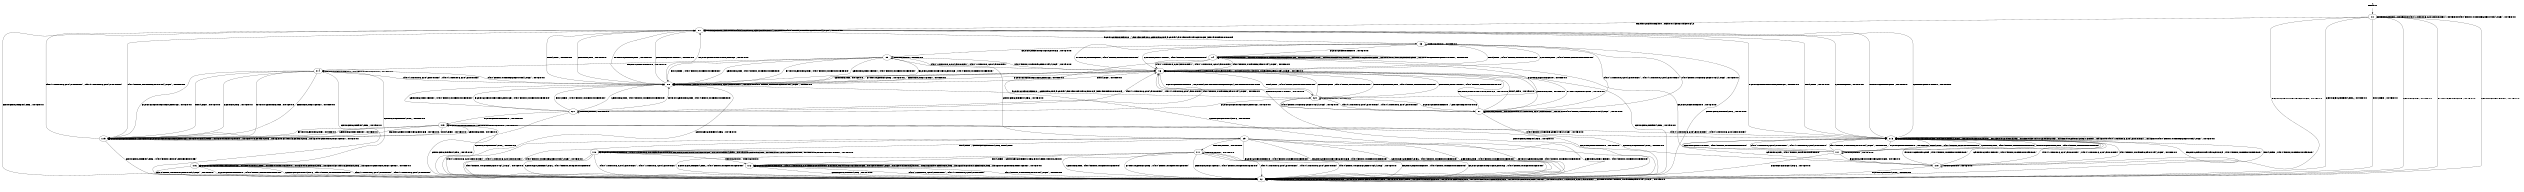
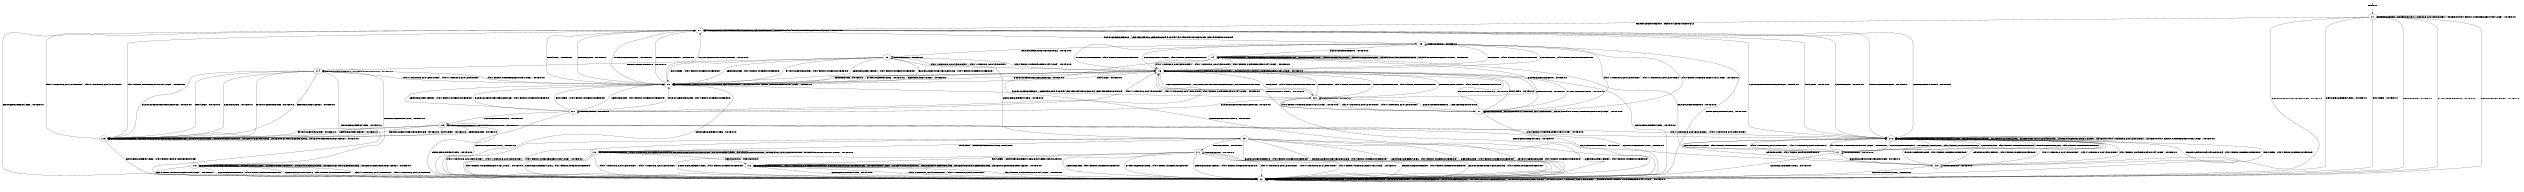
(1791, 166) -> (1791, 166)
